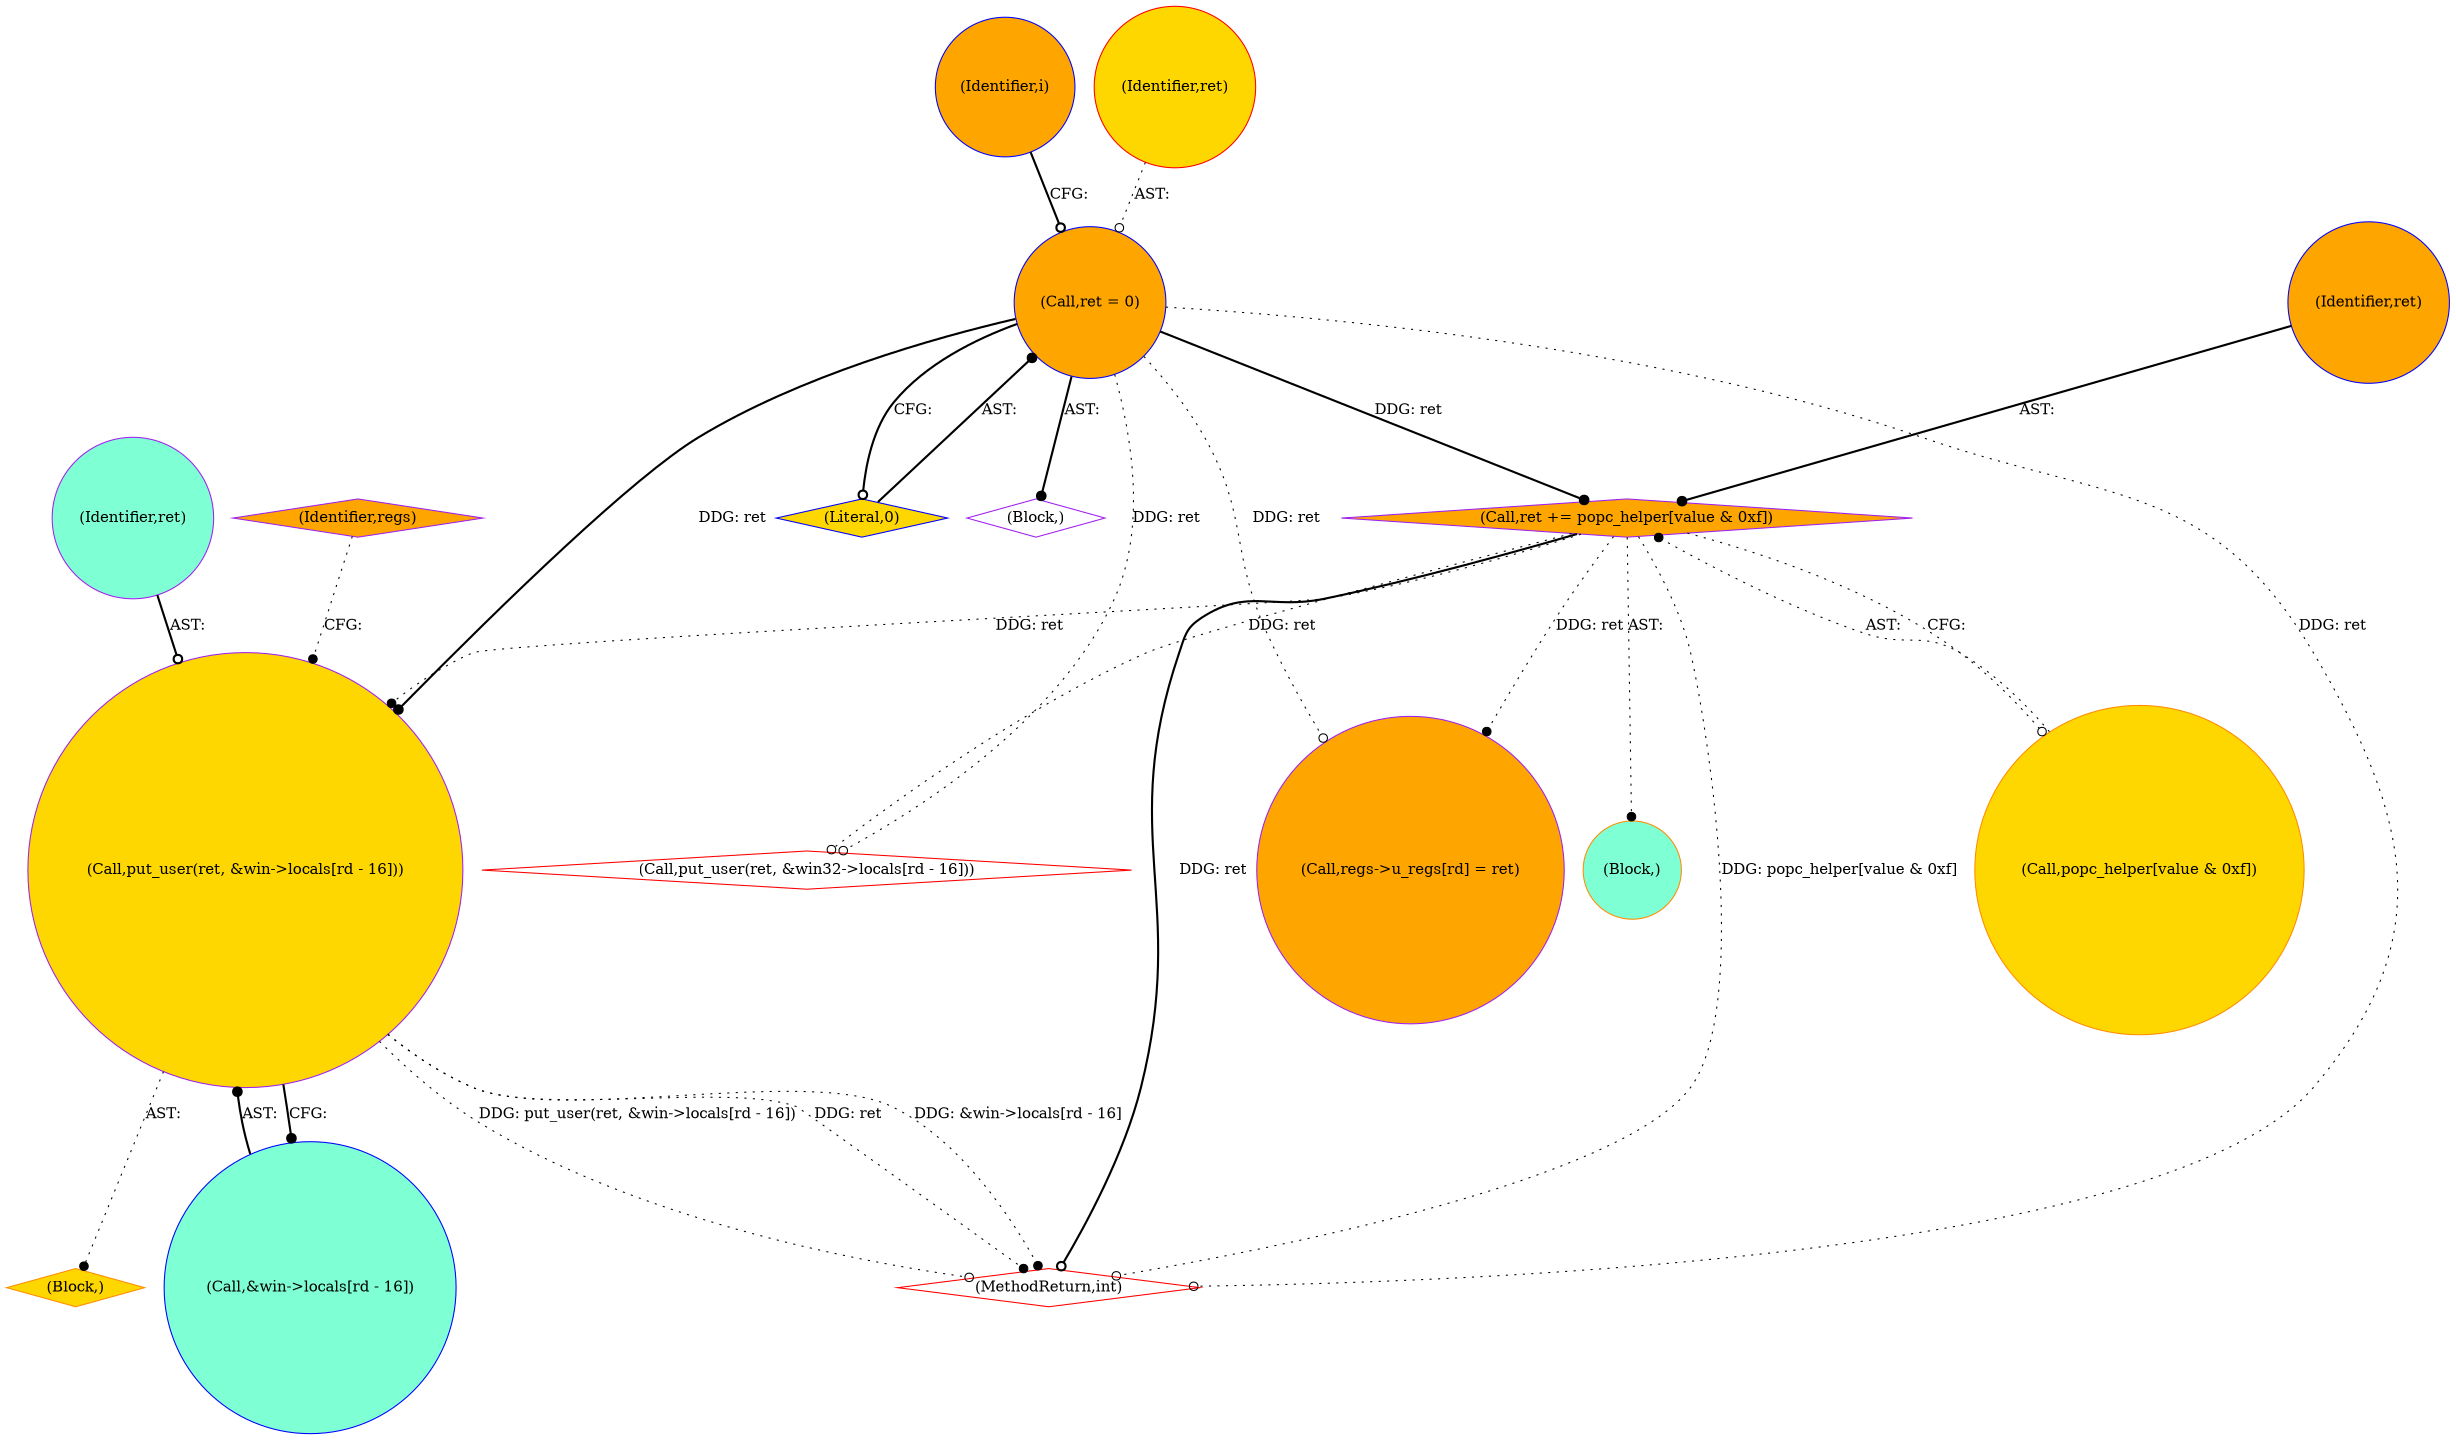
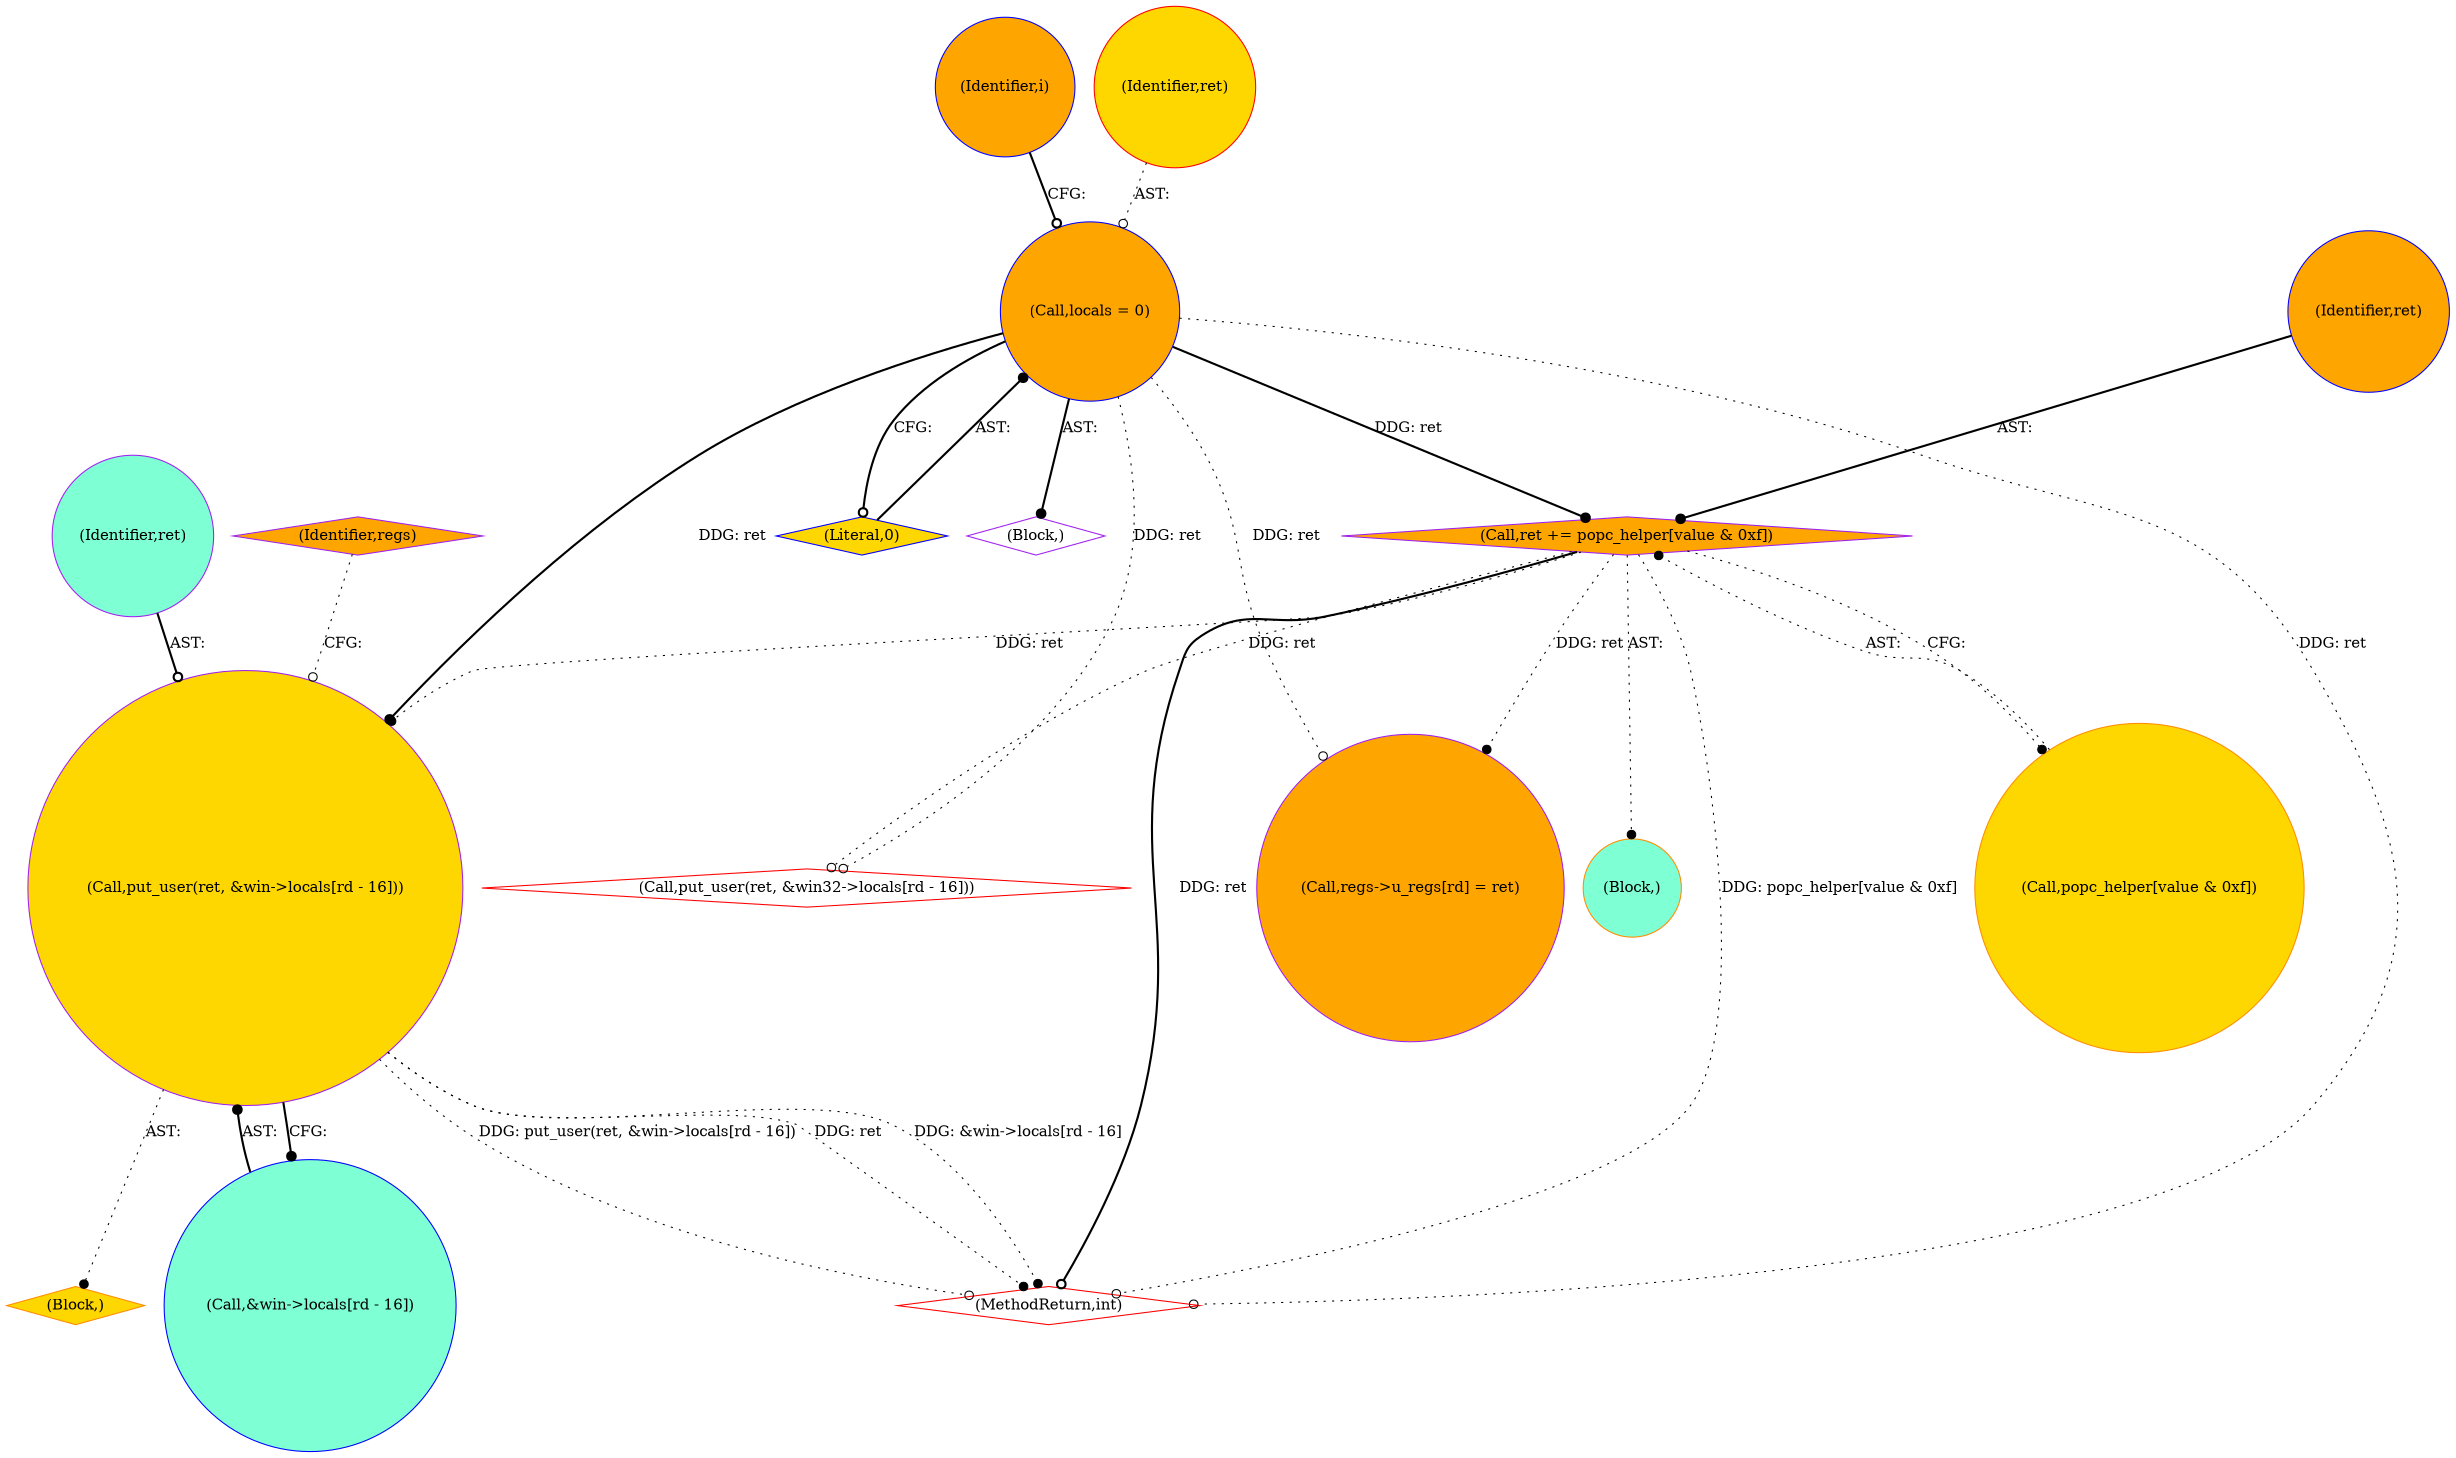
(1090, 303) -> (1090, 312)
(333, 596) -> (333, 614)
(1879, 604) -> (1879, 622)
